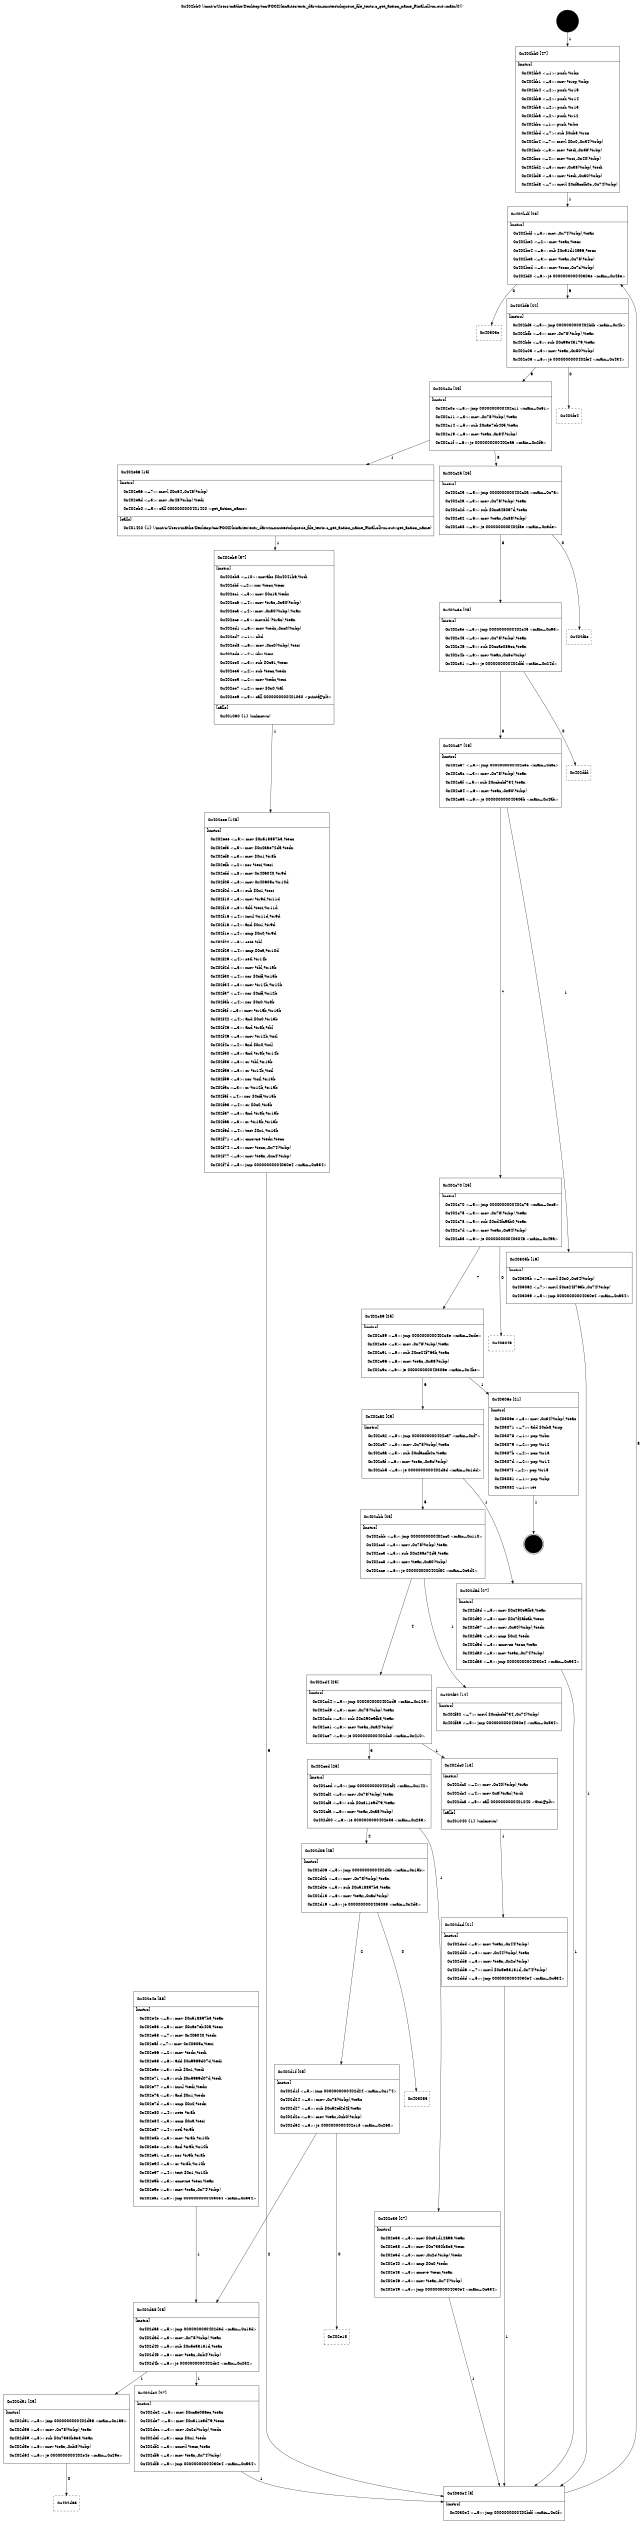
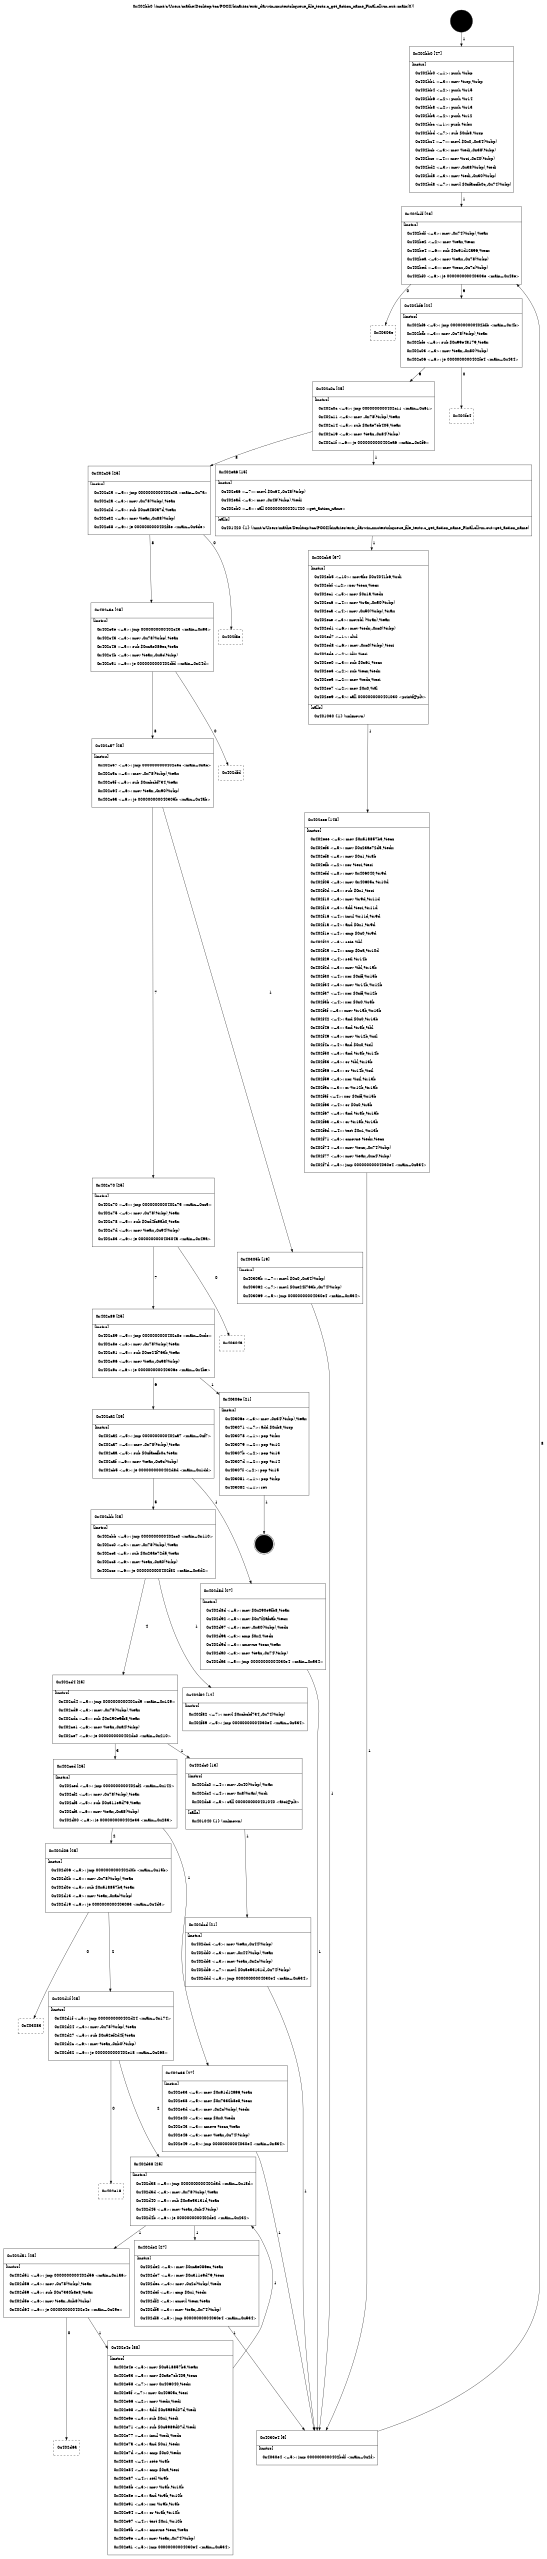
(269, 1751) -> (369, 1751)
none -> (97, 2332)
